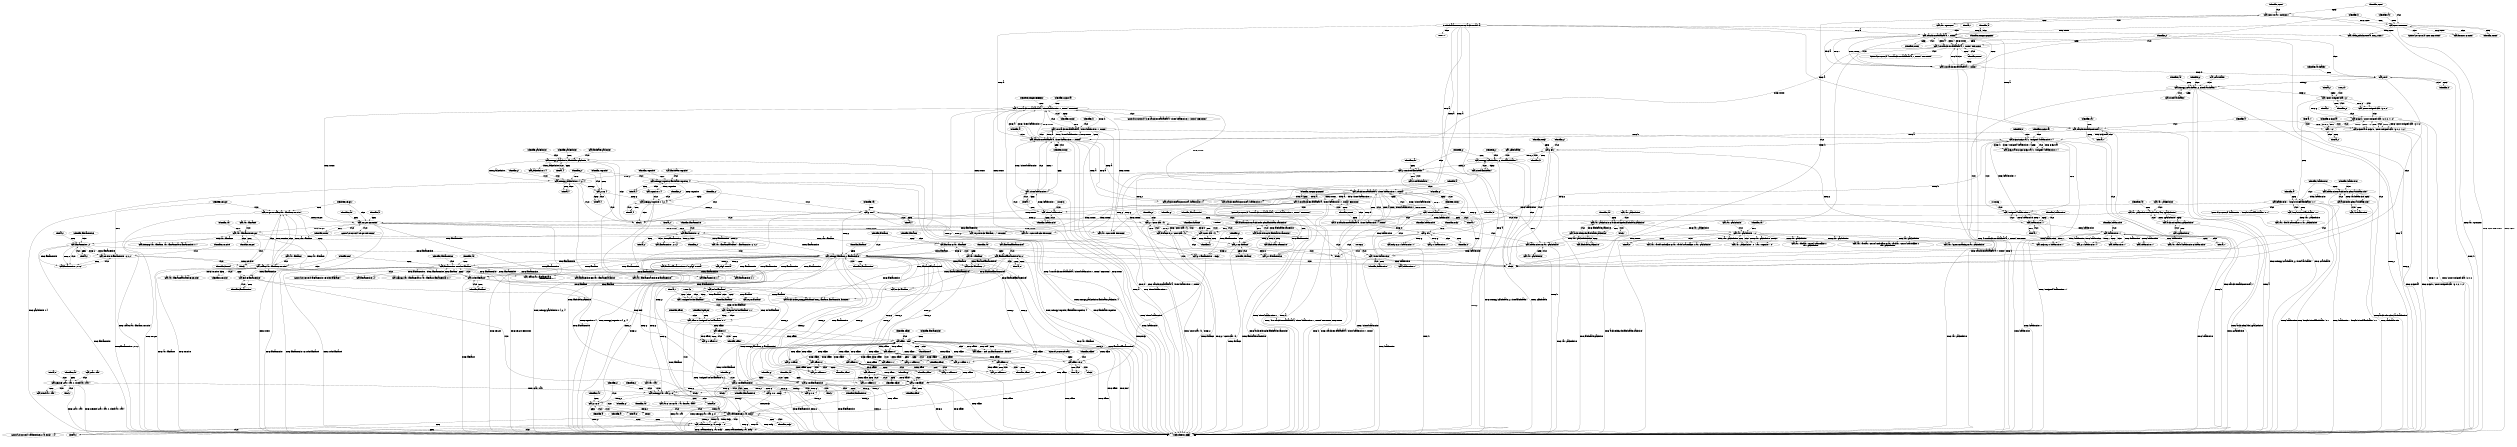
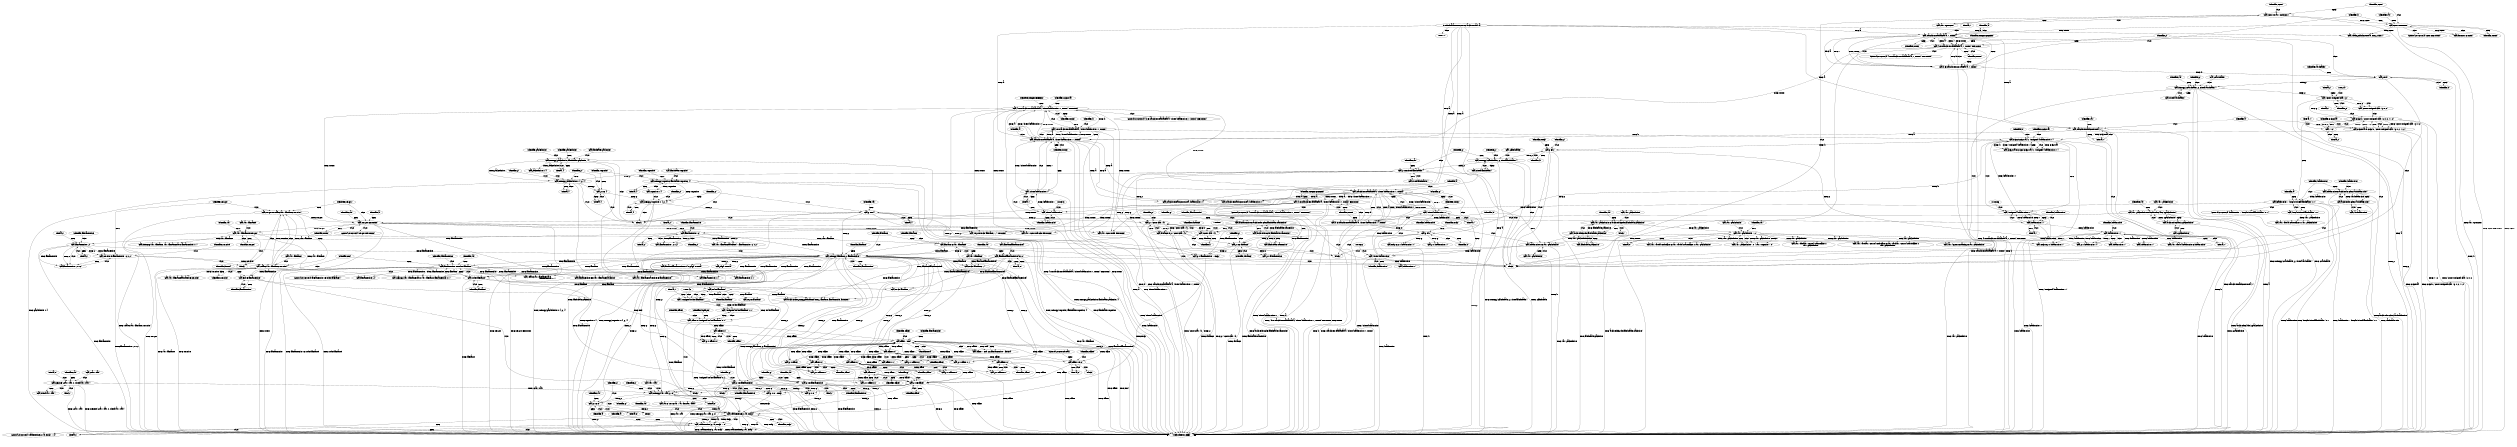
(1958, 67) -> (1958, 67)
(1445, 249) -> none
